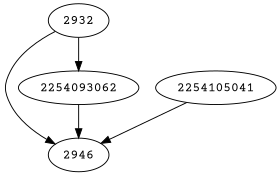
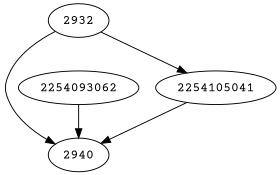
(79, 50) -> (140, 51)
(79, 155) -> (79, 155)
